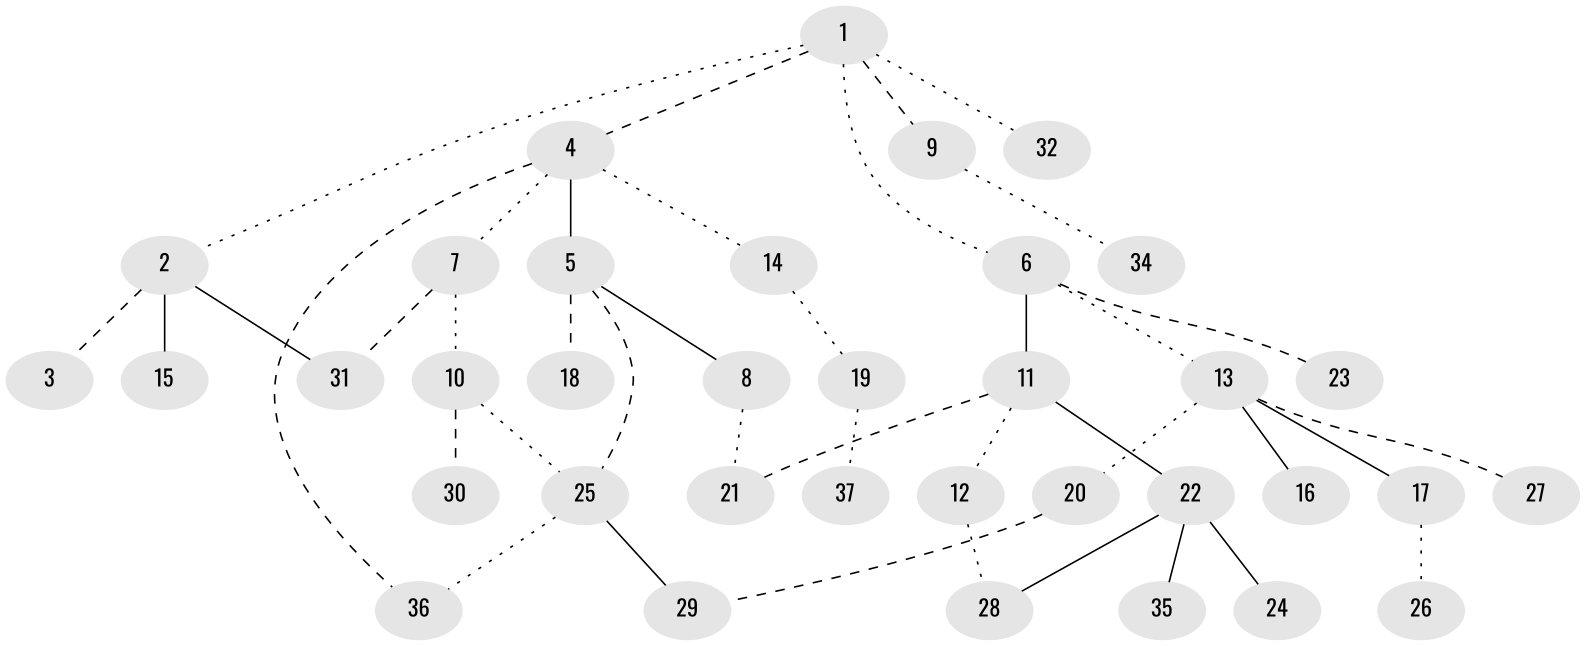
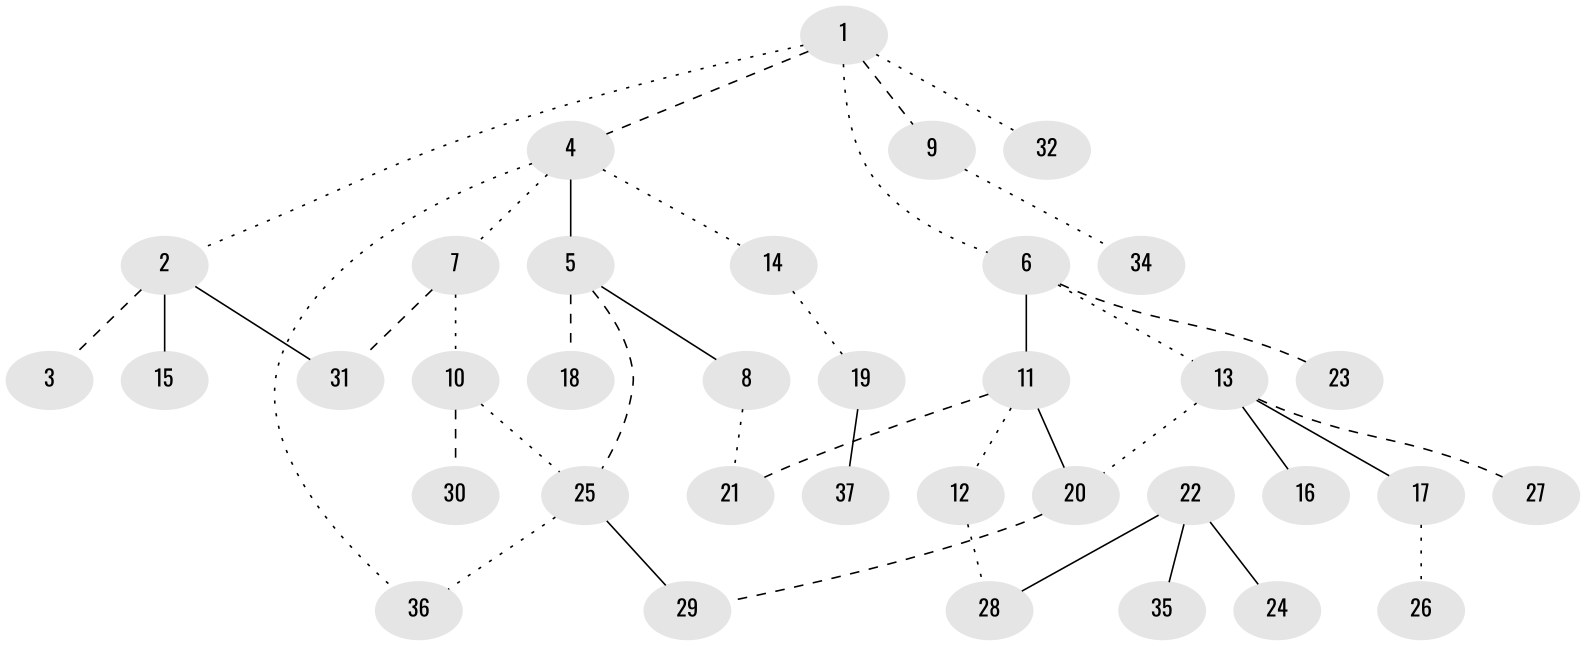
(294, 332) -> (294, 332)
(855, 429) -> (855, 429)
(1109, 438) -> (1051, 438)
